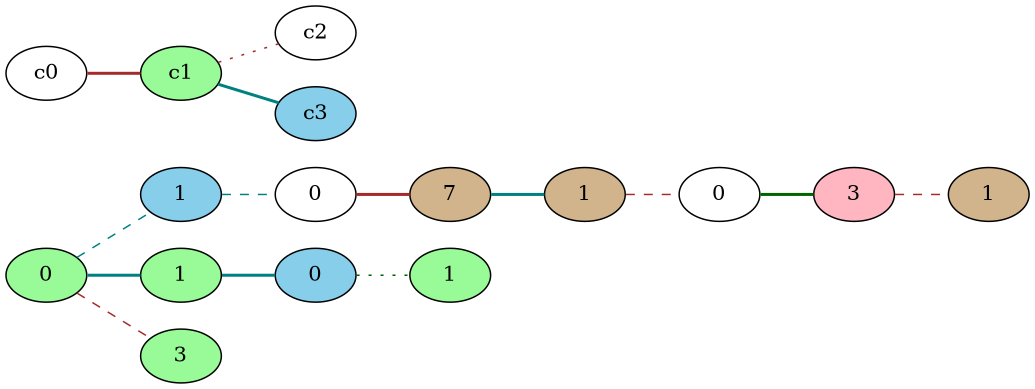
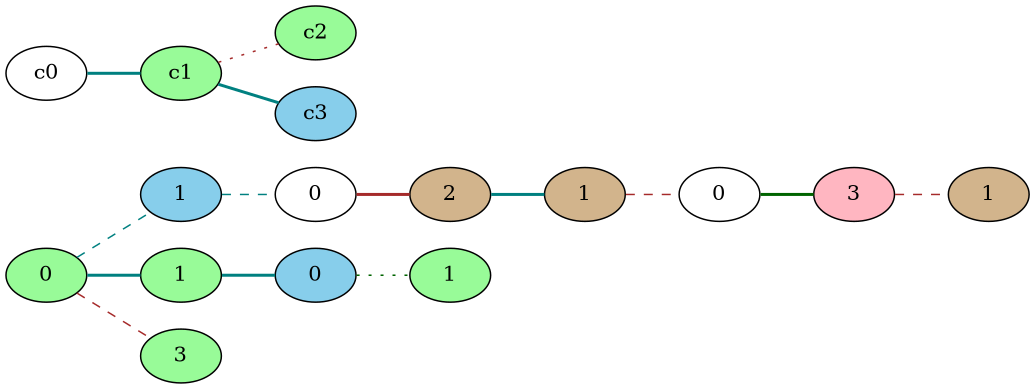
(316, 33) -> (316, 33)
(114, 73) -> (114, 73)
(450, 194) -> (450, 194)
